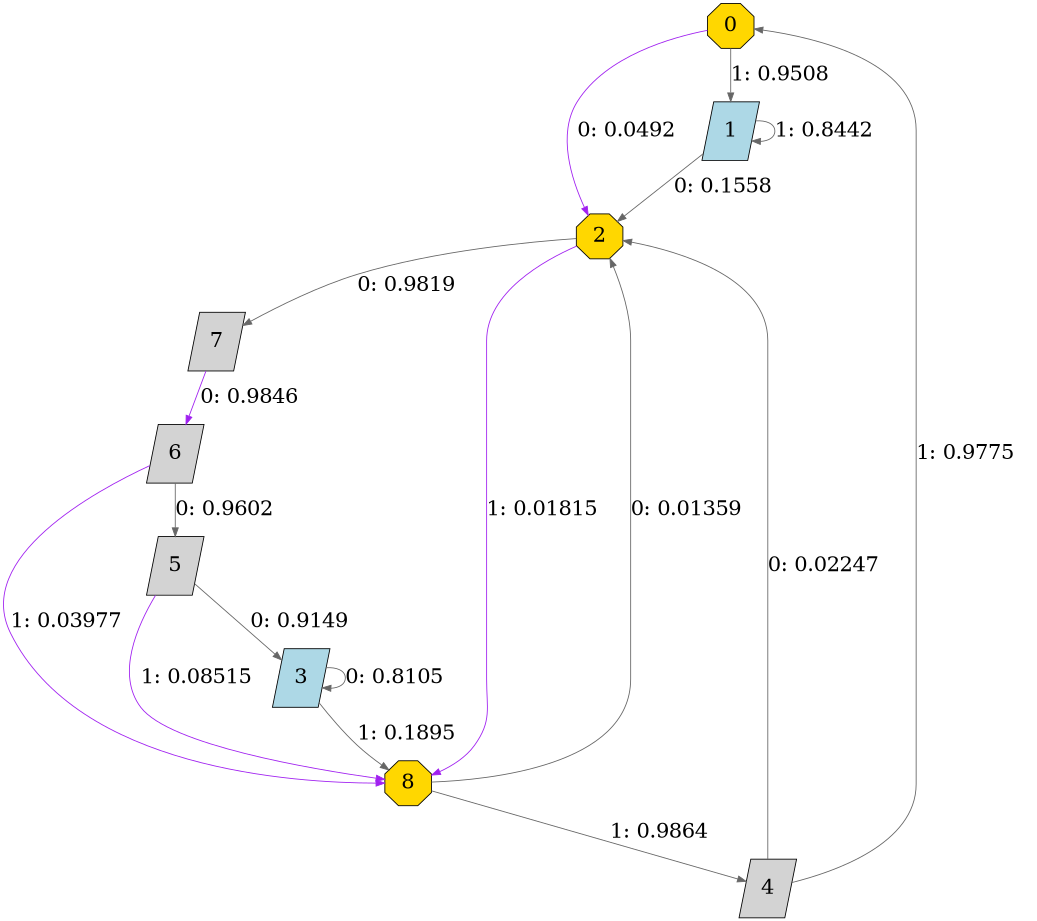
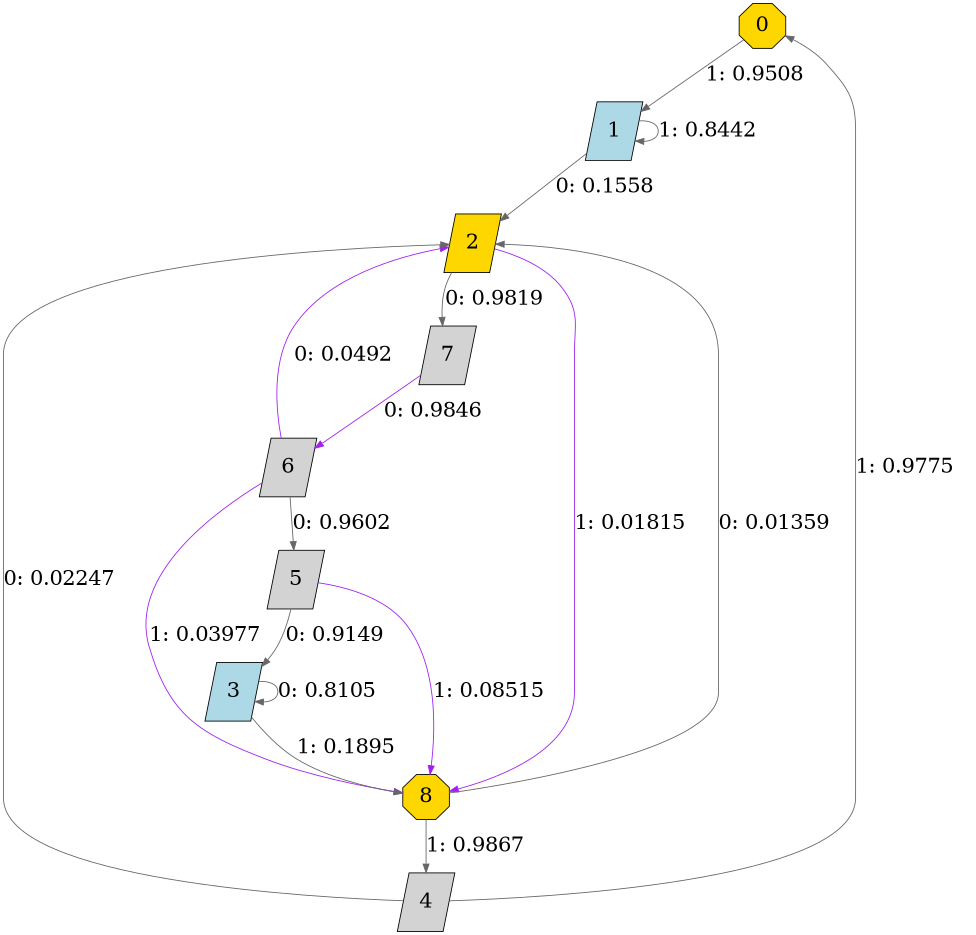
(590, 85) -> (312, 306)
(600, 236) -> (473, 243)
(669, 832) -> (485, 846)
